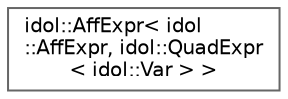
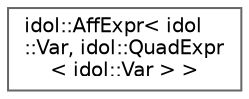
(144, 49) -> (125, 49)
